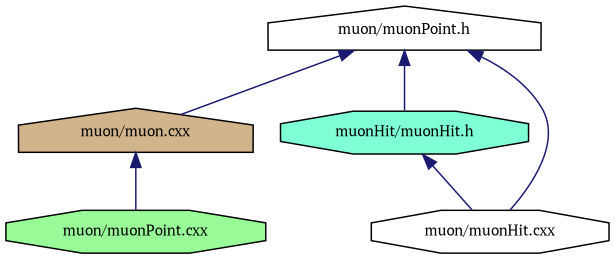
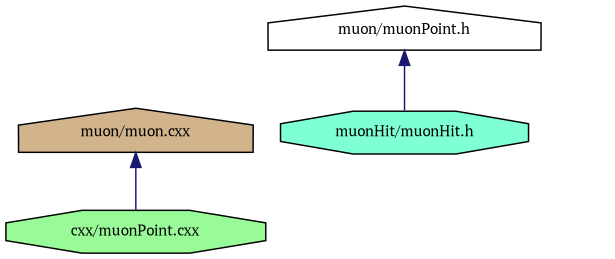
(261, 85) -> none
(136, 232) -> (136, 232)
(490, 232) -> none
